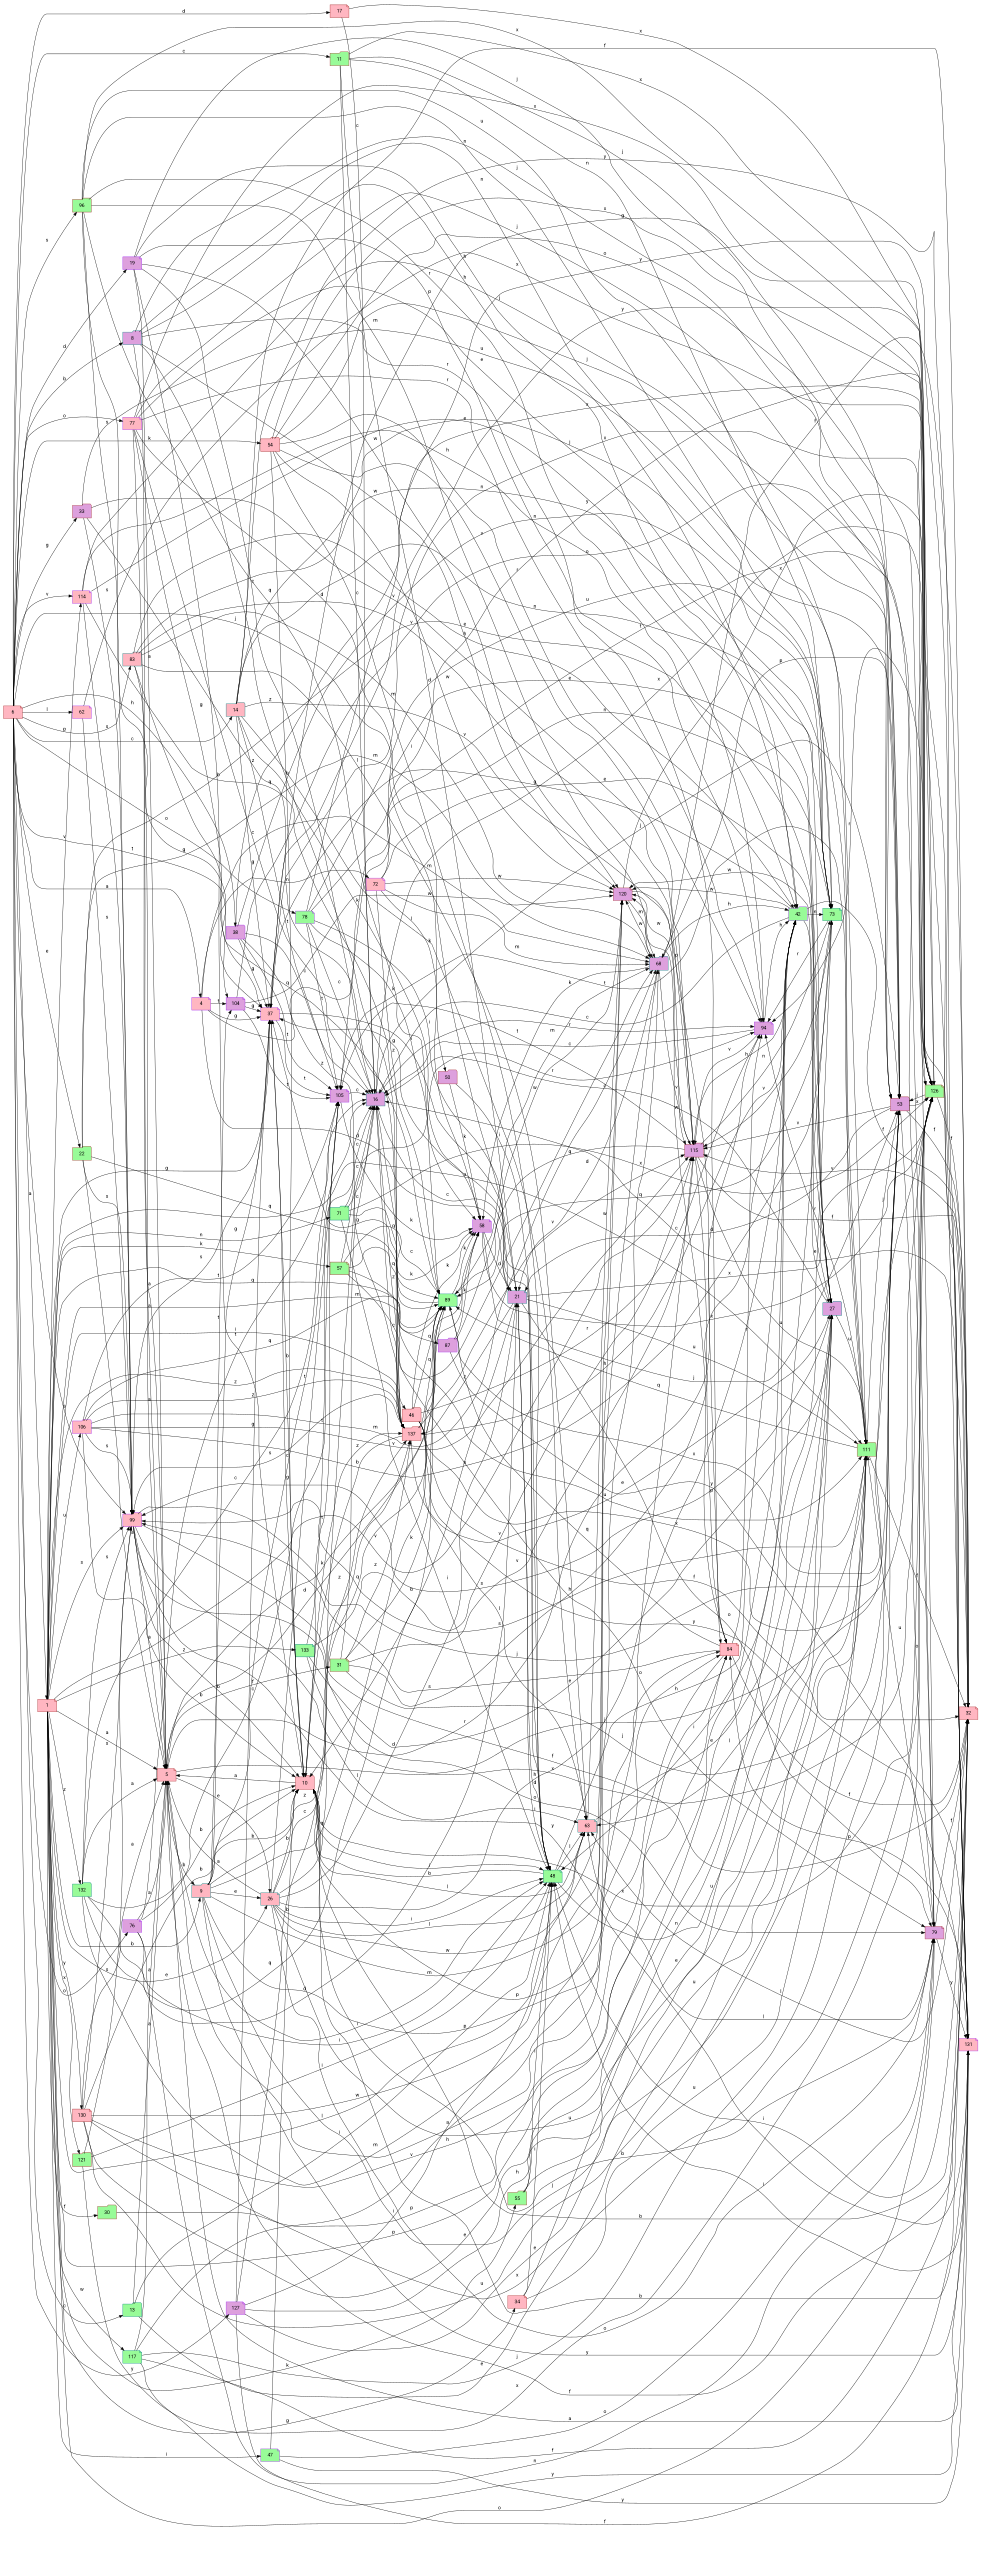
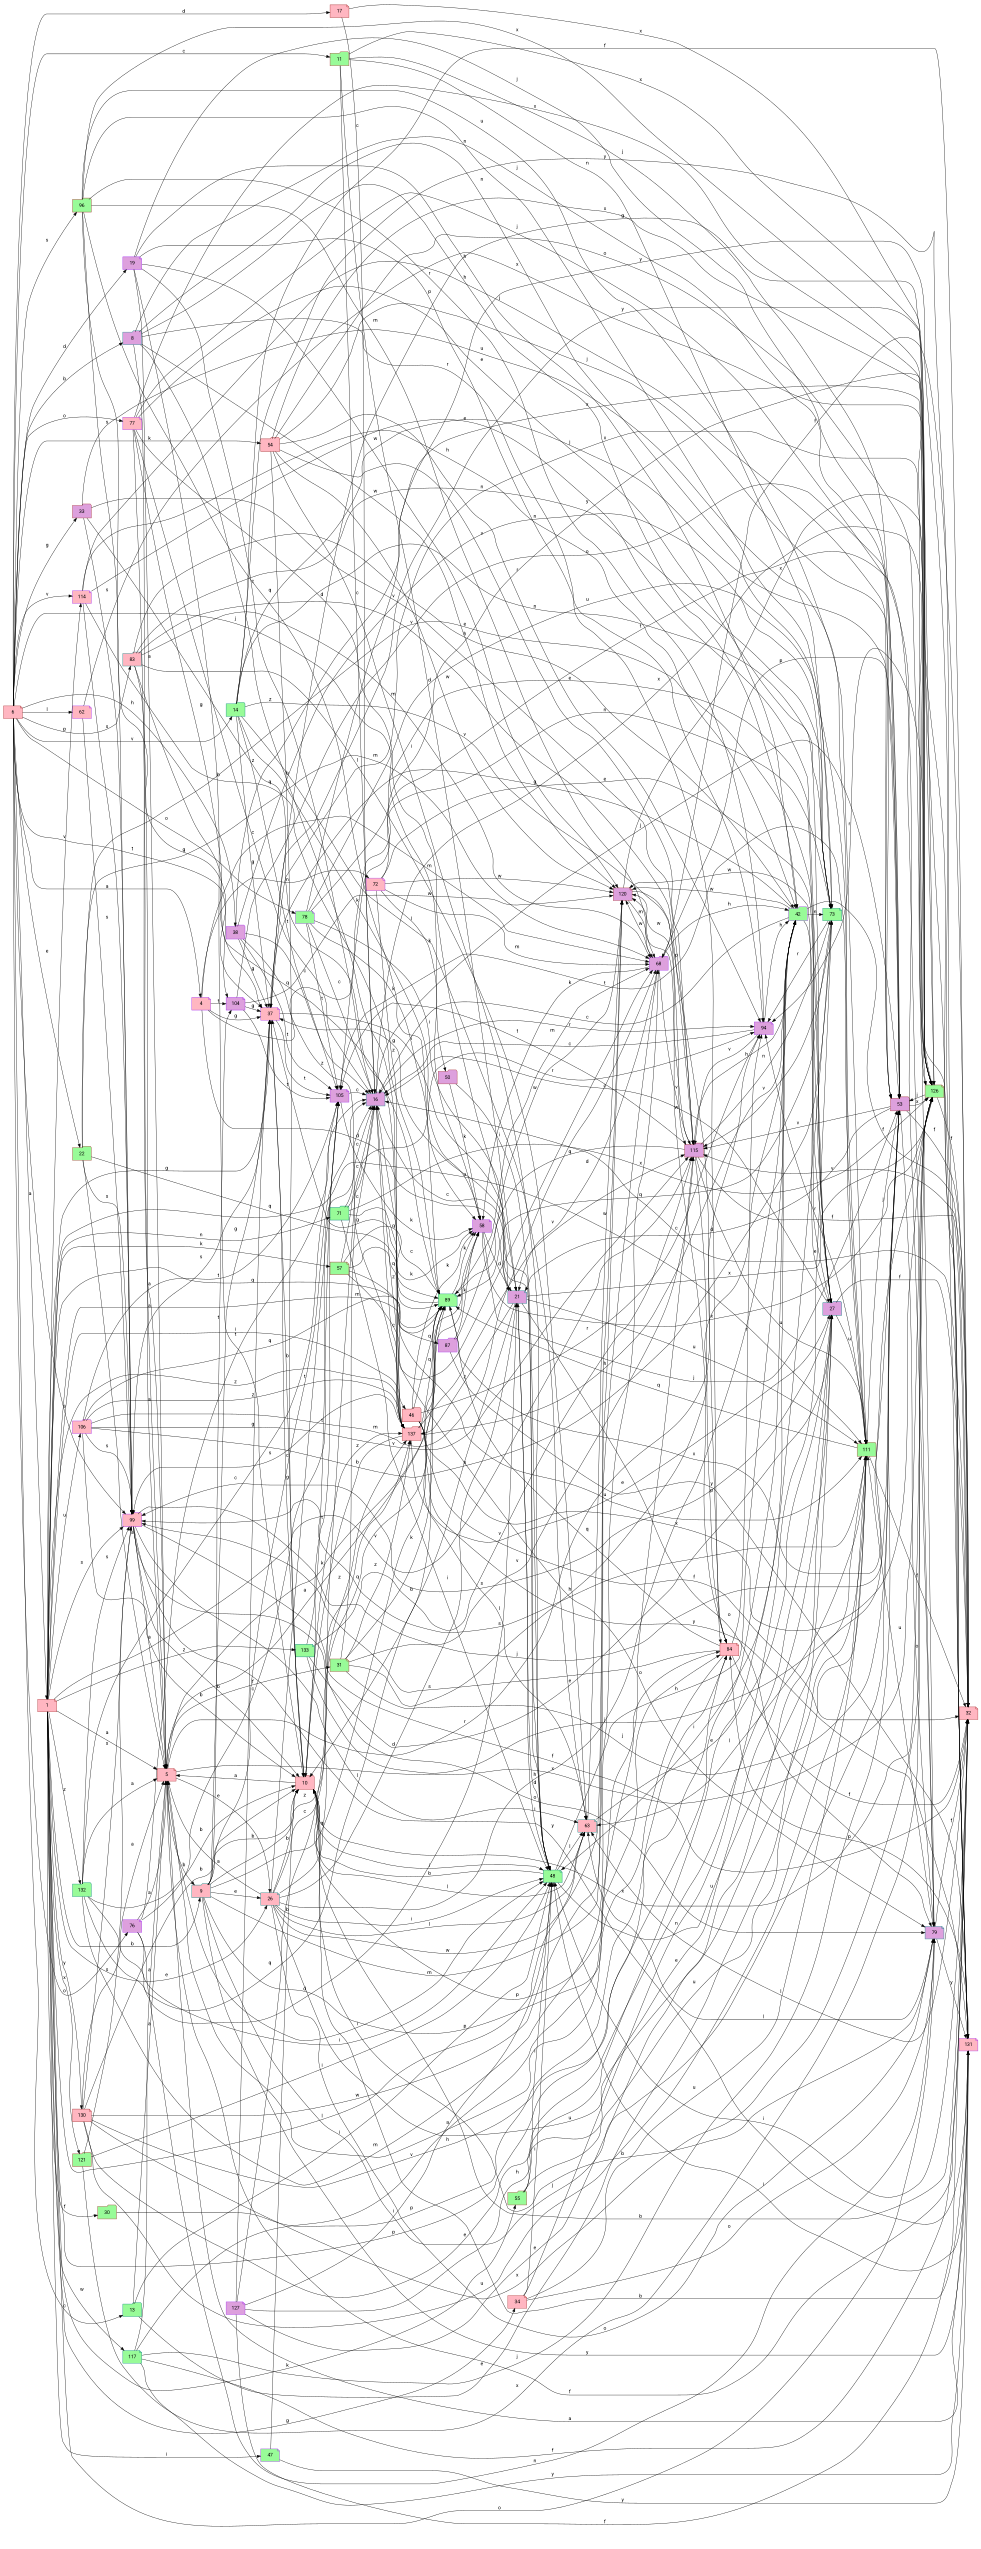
(534, 562) -> none
(236, 710) -> (236, 710)
(132, 739) -> (132, 739)
(659, 964) -> (659, 964)
none -> (950, 1343)
(305, 1590) -> (305, 1590)
(20, 1630) -> none
(934, 1933) -> (934, 1933)
(711, 2330) -> (795, 2186)
